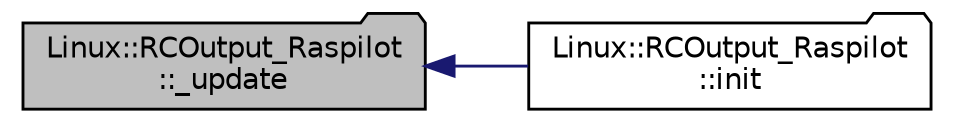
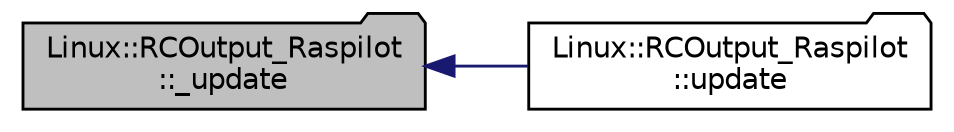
(730, 66) -> (730, 66)
